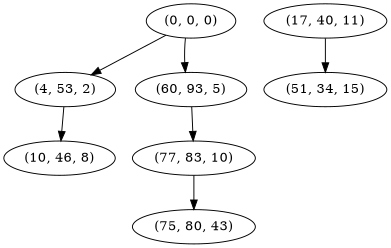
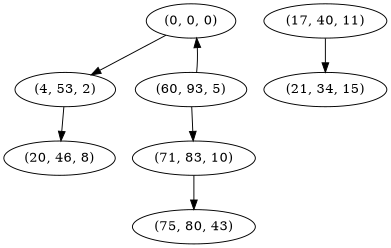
(185, 50) -> (197, 60)
(325, 90) -> (325, 90)
(60, 158) -> (60, 158)
(194, 158) -> (194, 158)
